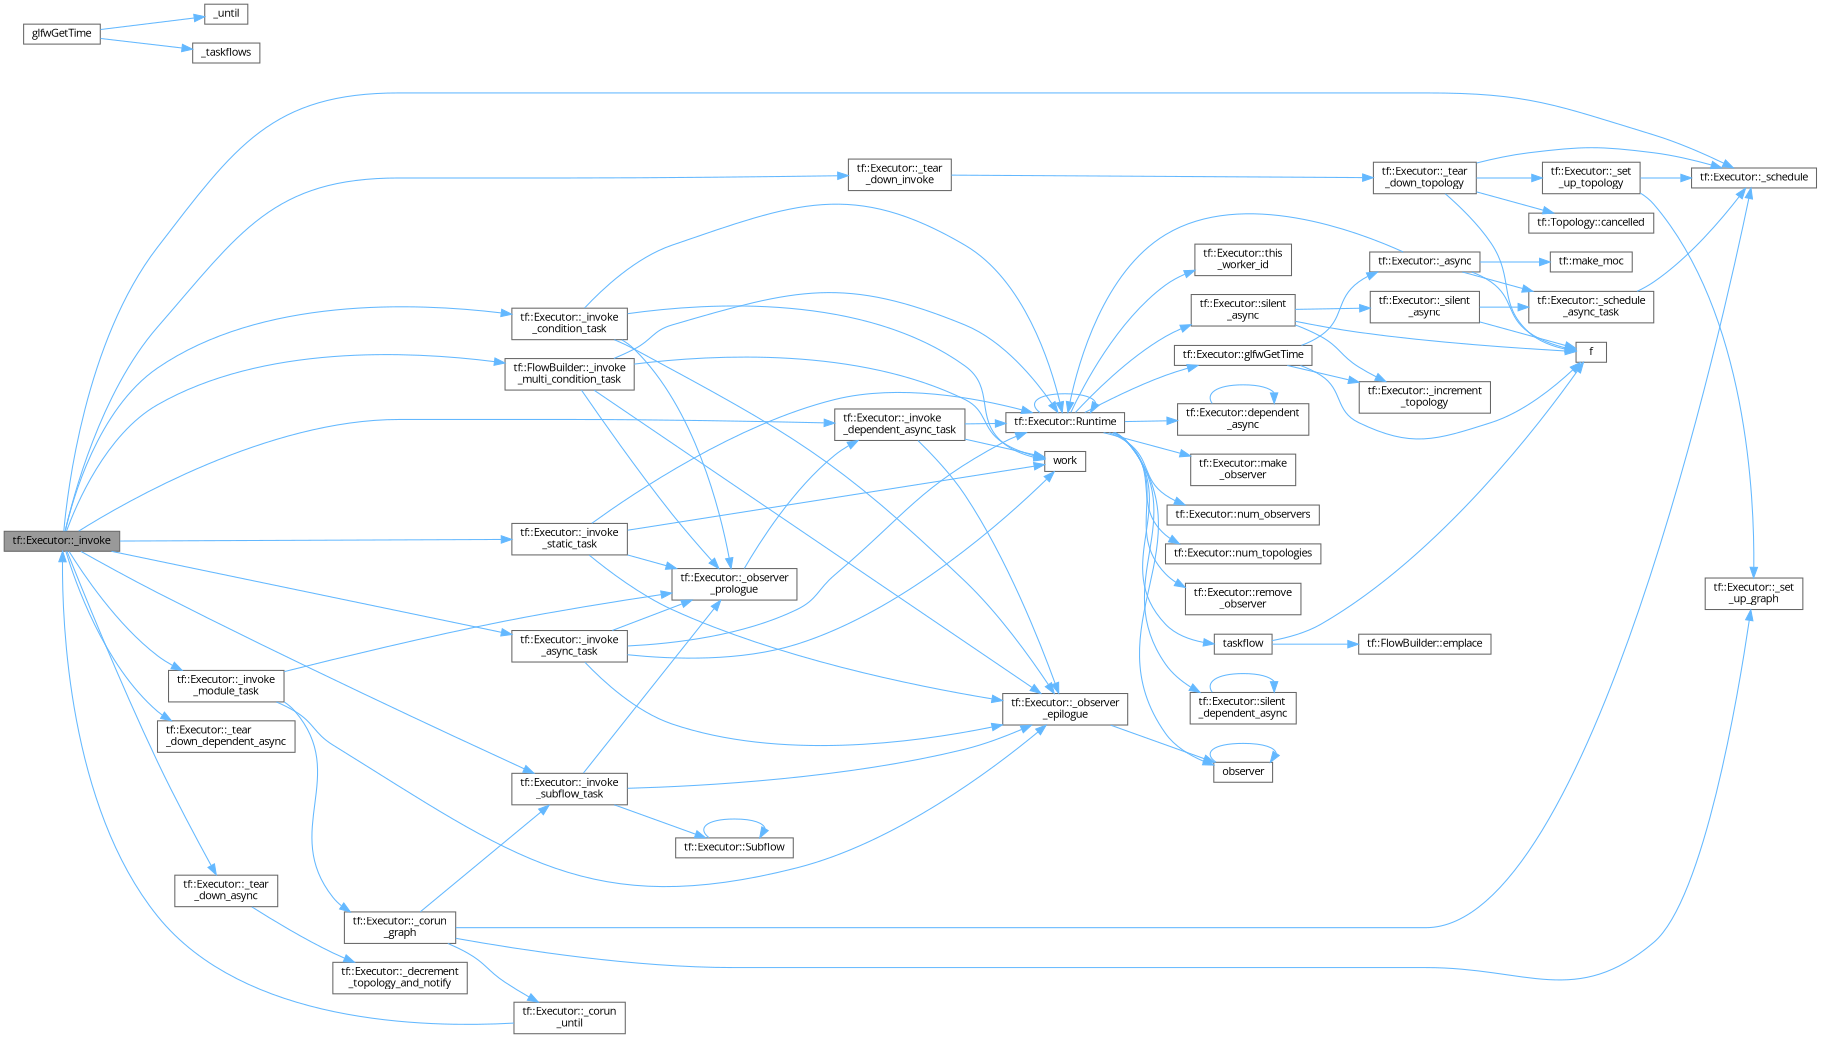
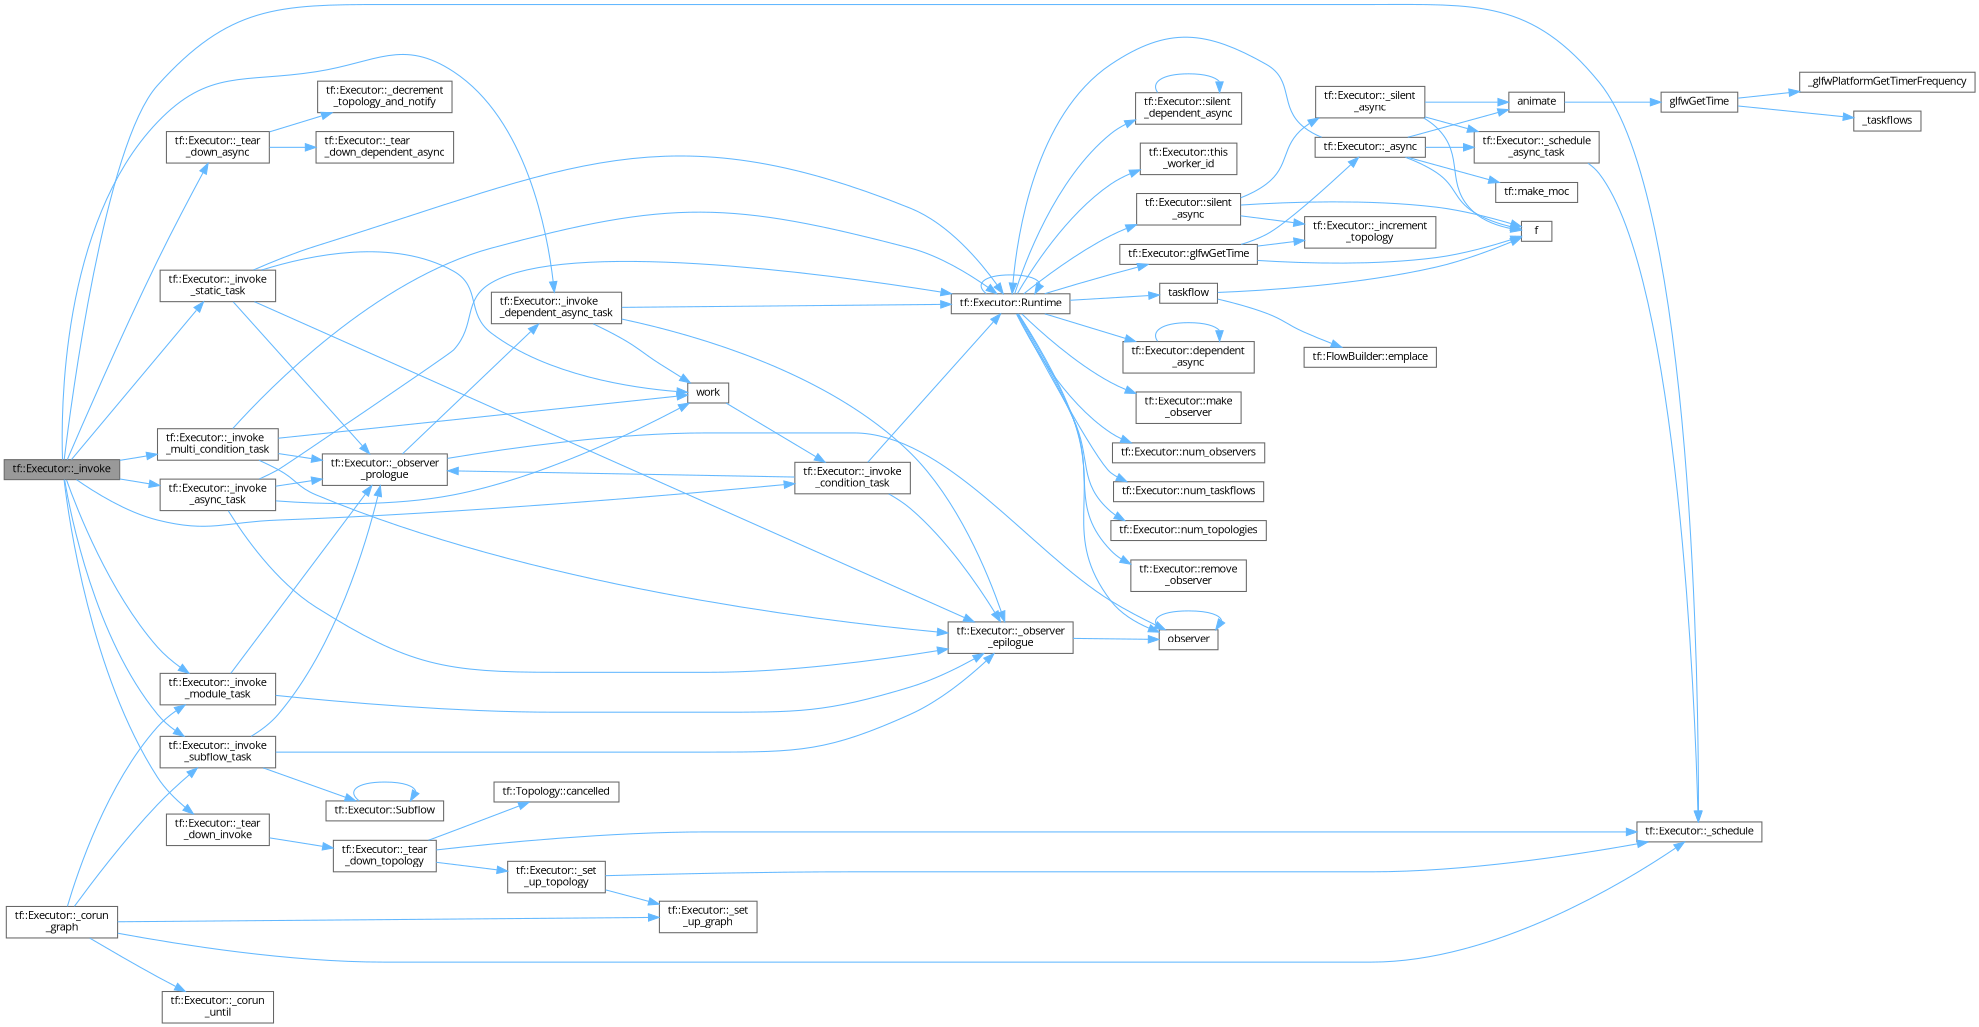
(226, 14) -> (1887, 82)
none -> (1537, 102)
(1504, 276) -> none
(862, 321) -> (764, 426)
(570, 374) -> (218, 444)
none -> (831, 433)
none -> (1189, 492)
(126, 677) -> (288, 147)
(315, 803) -> (109, 801)
(162, 920) -> none
